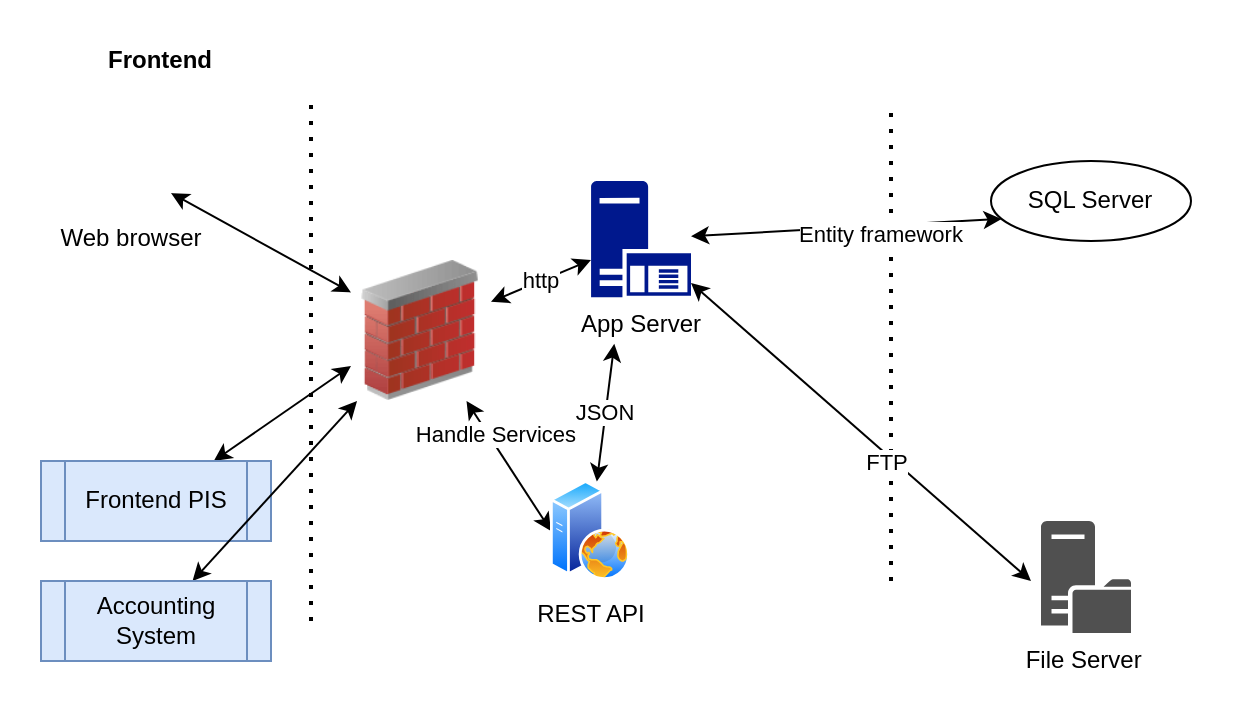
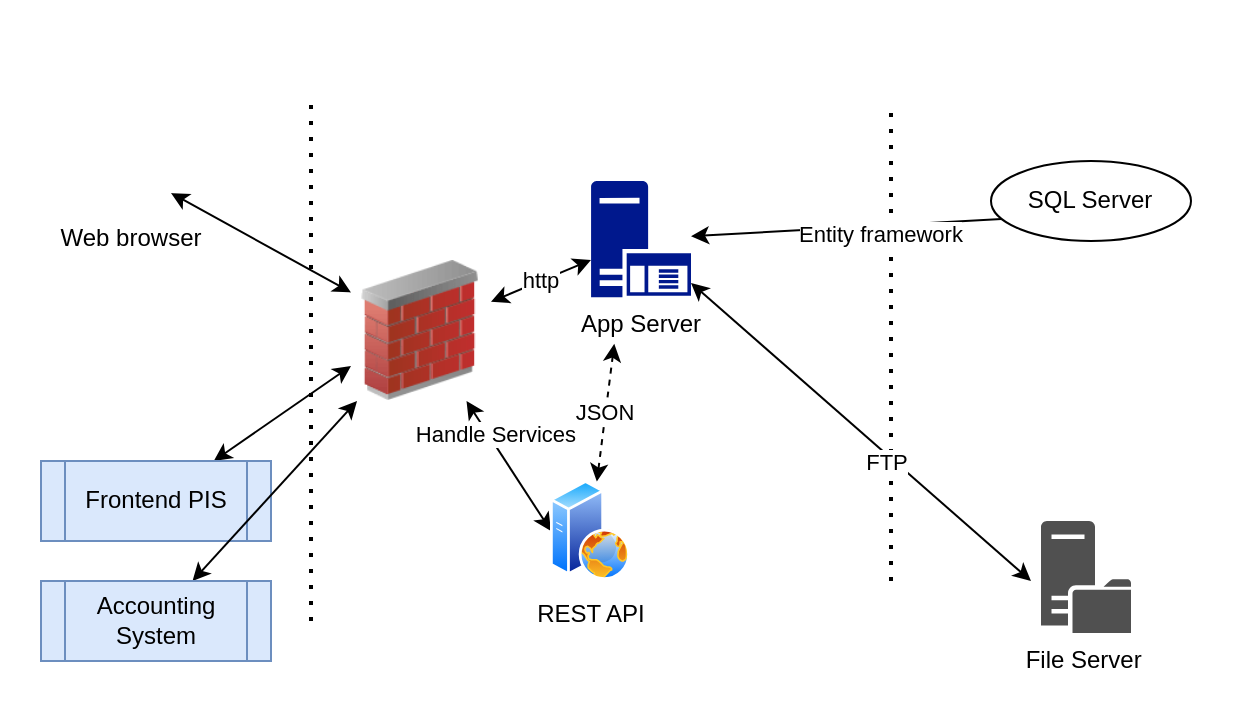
(161, 61) -> none
(987, 220) -> (992, 219)
(610, 381) -> (610, 381)
